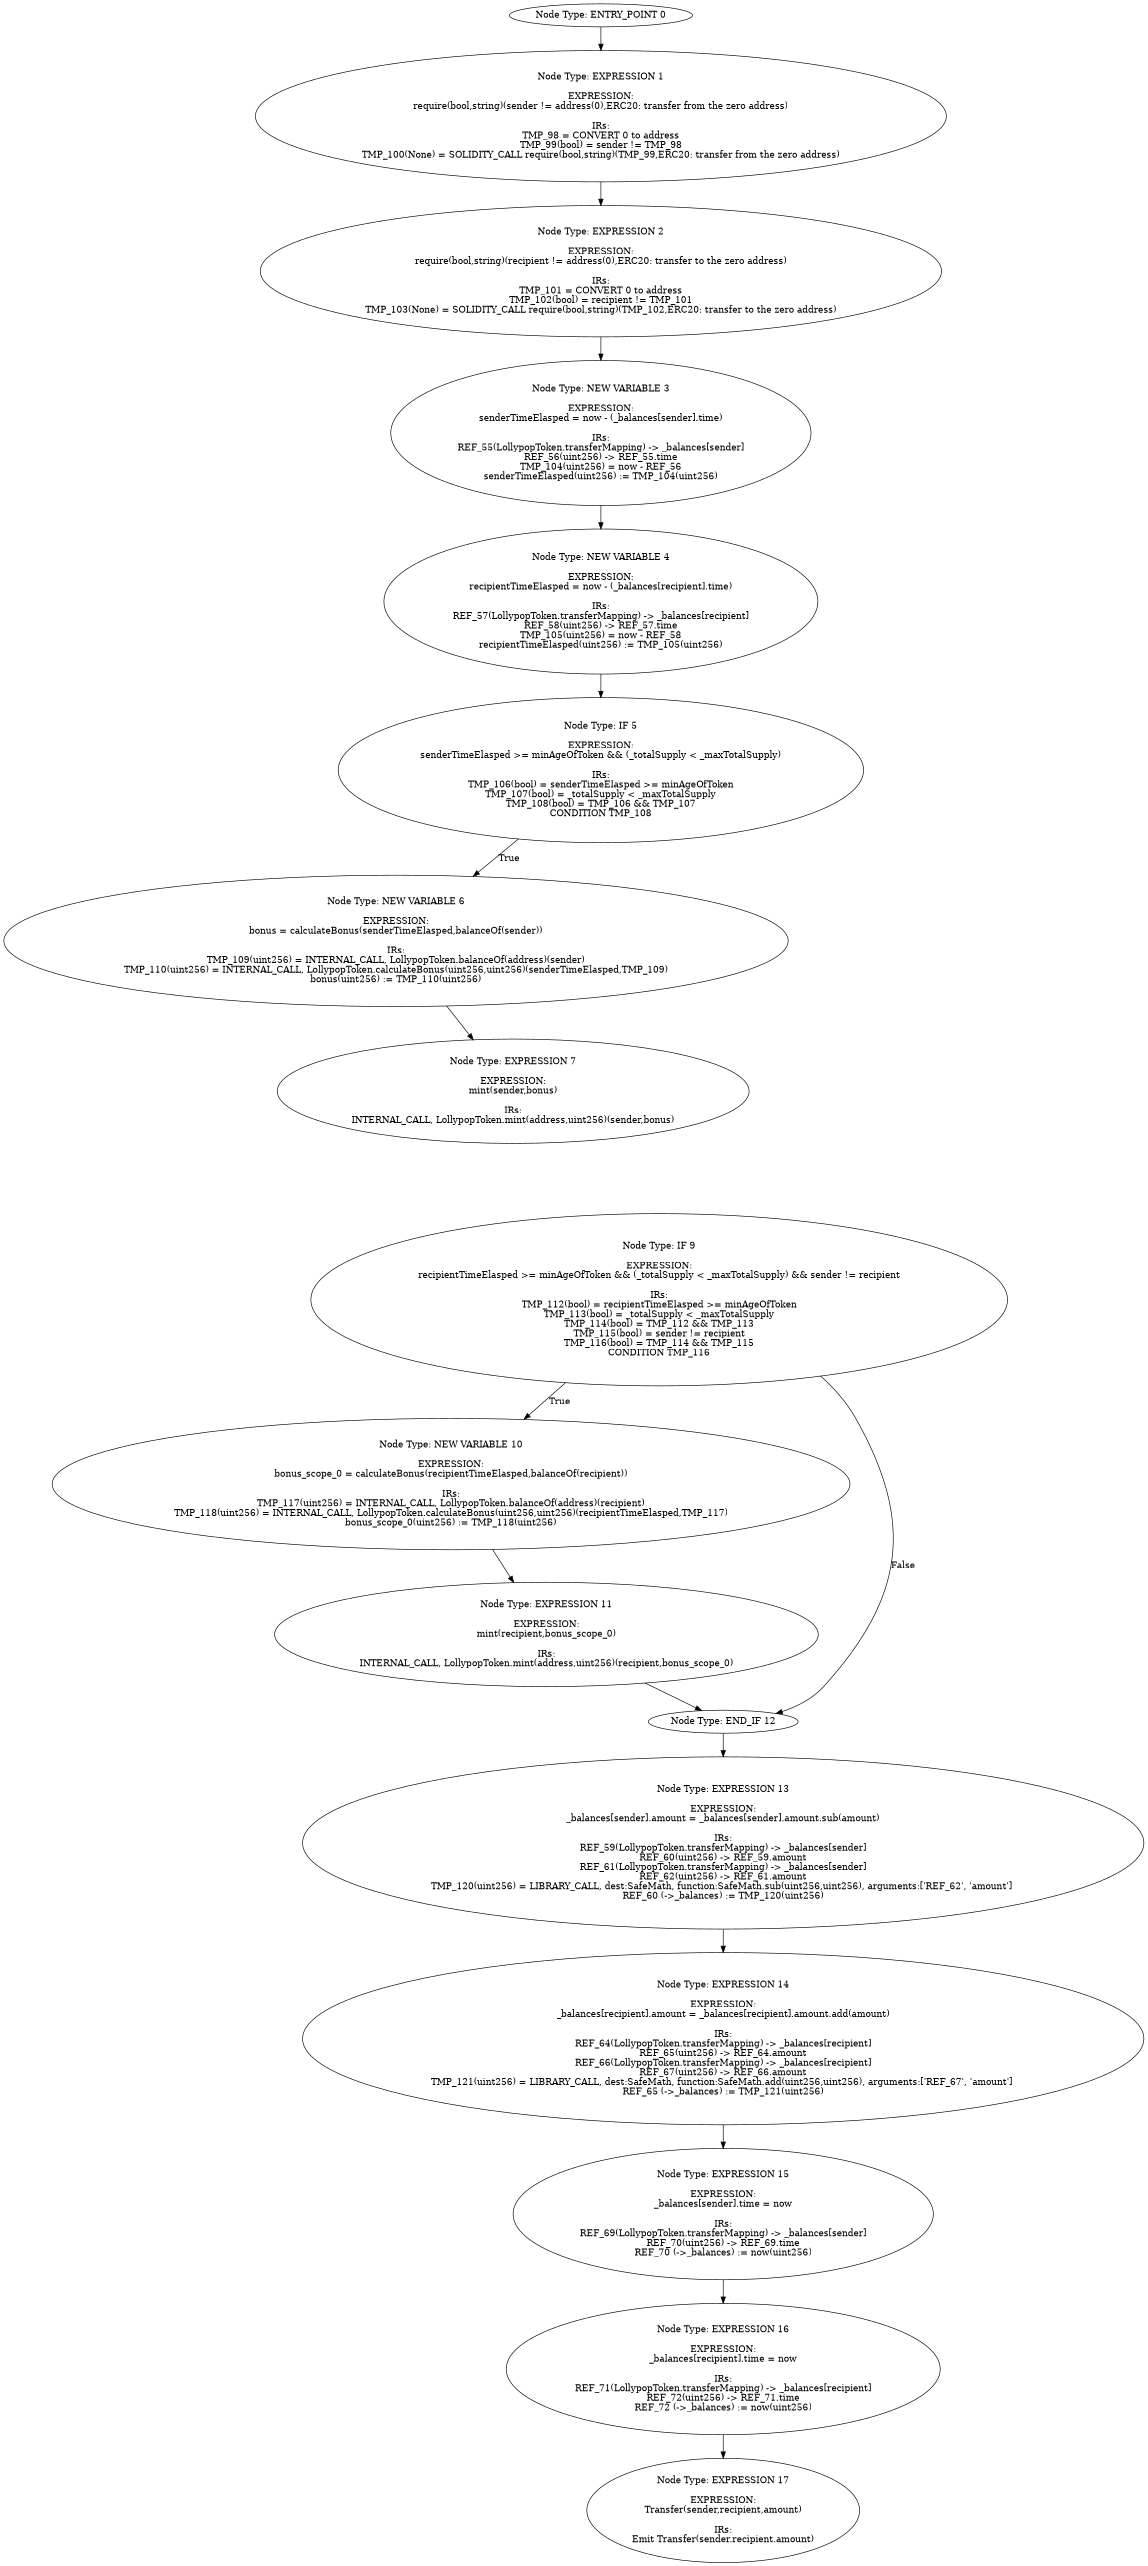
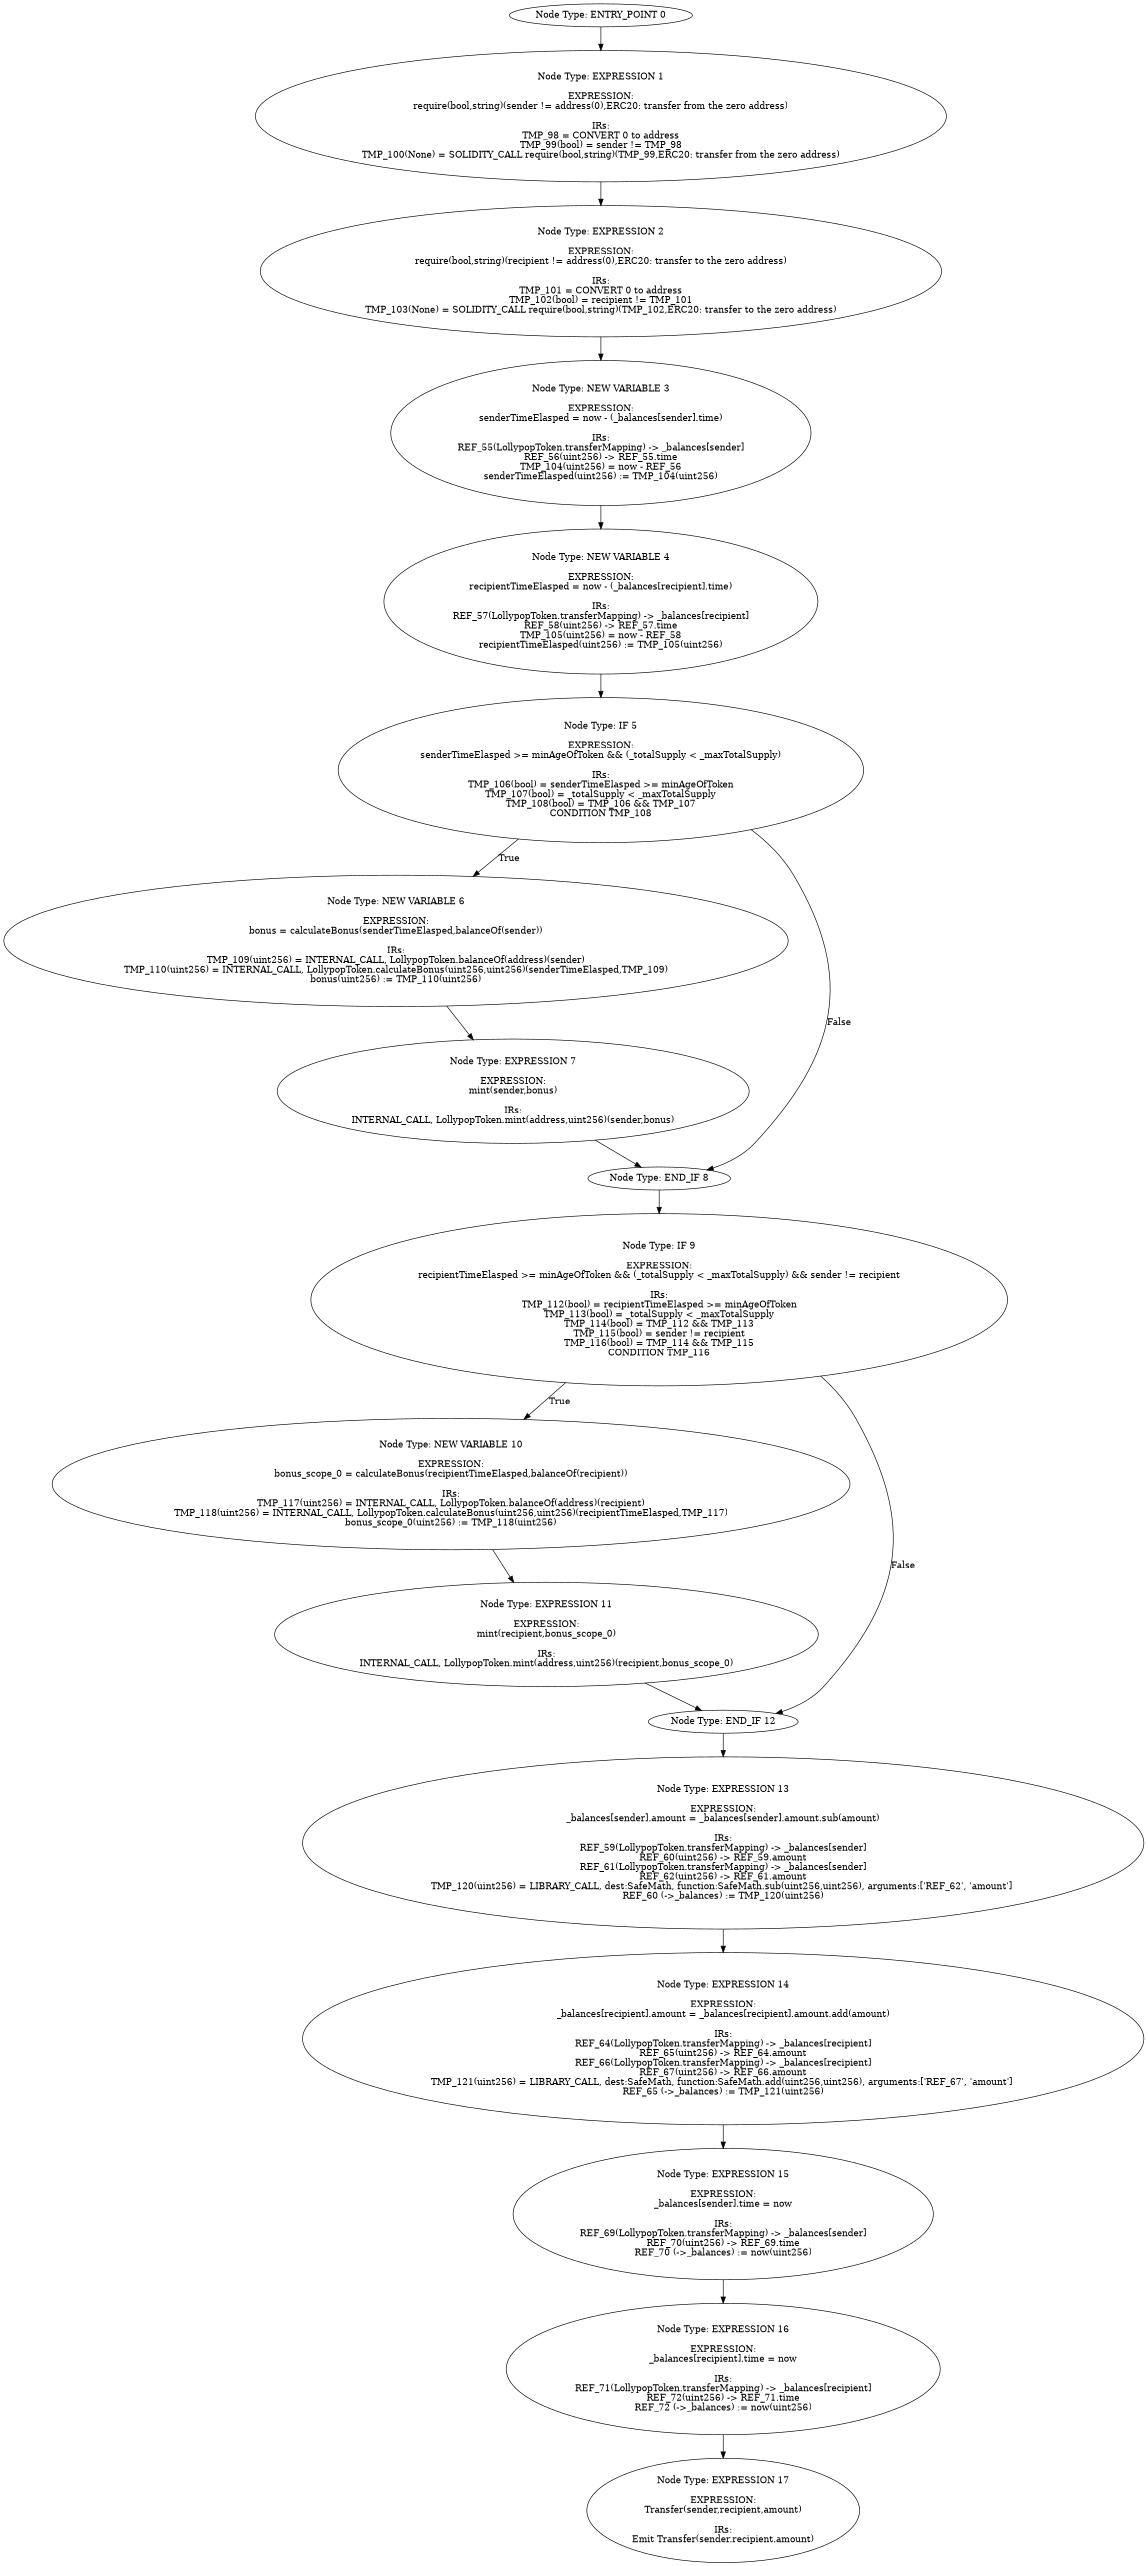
none -> (659, 1178)
